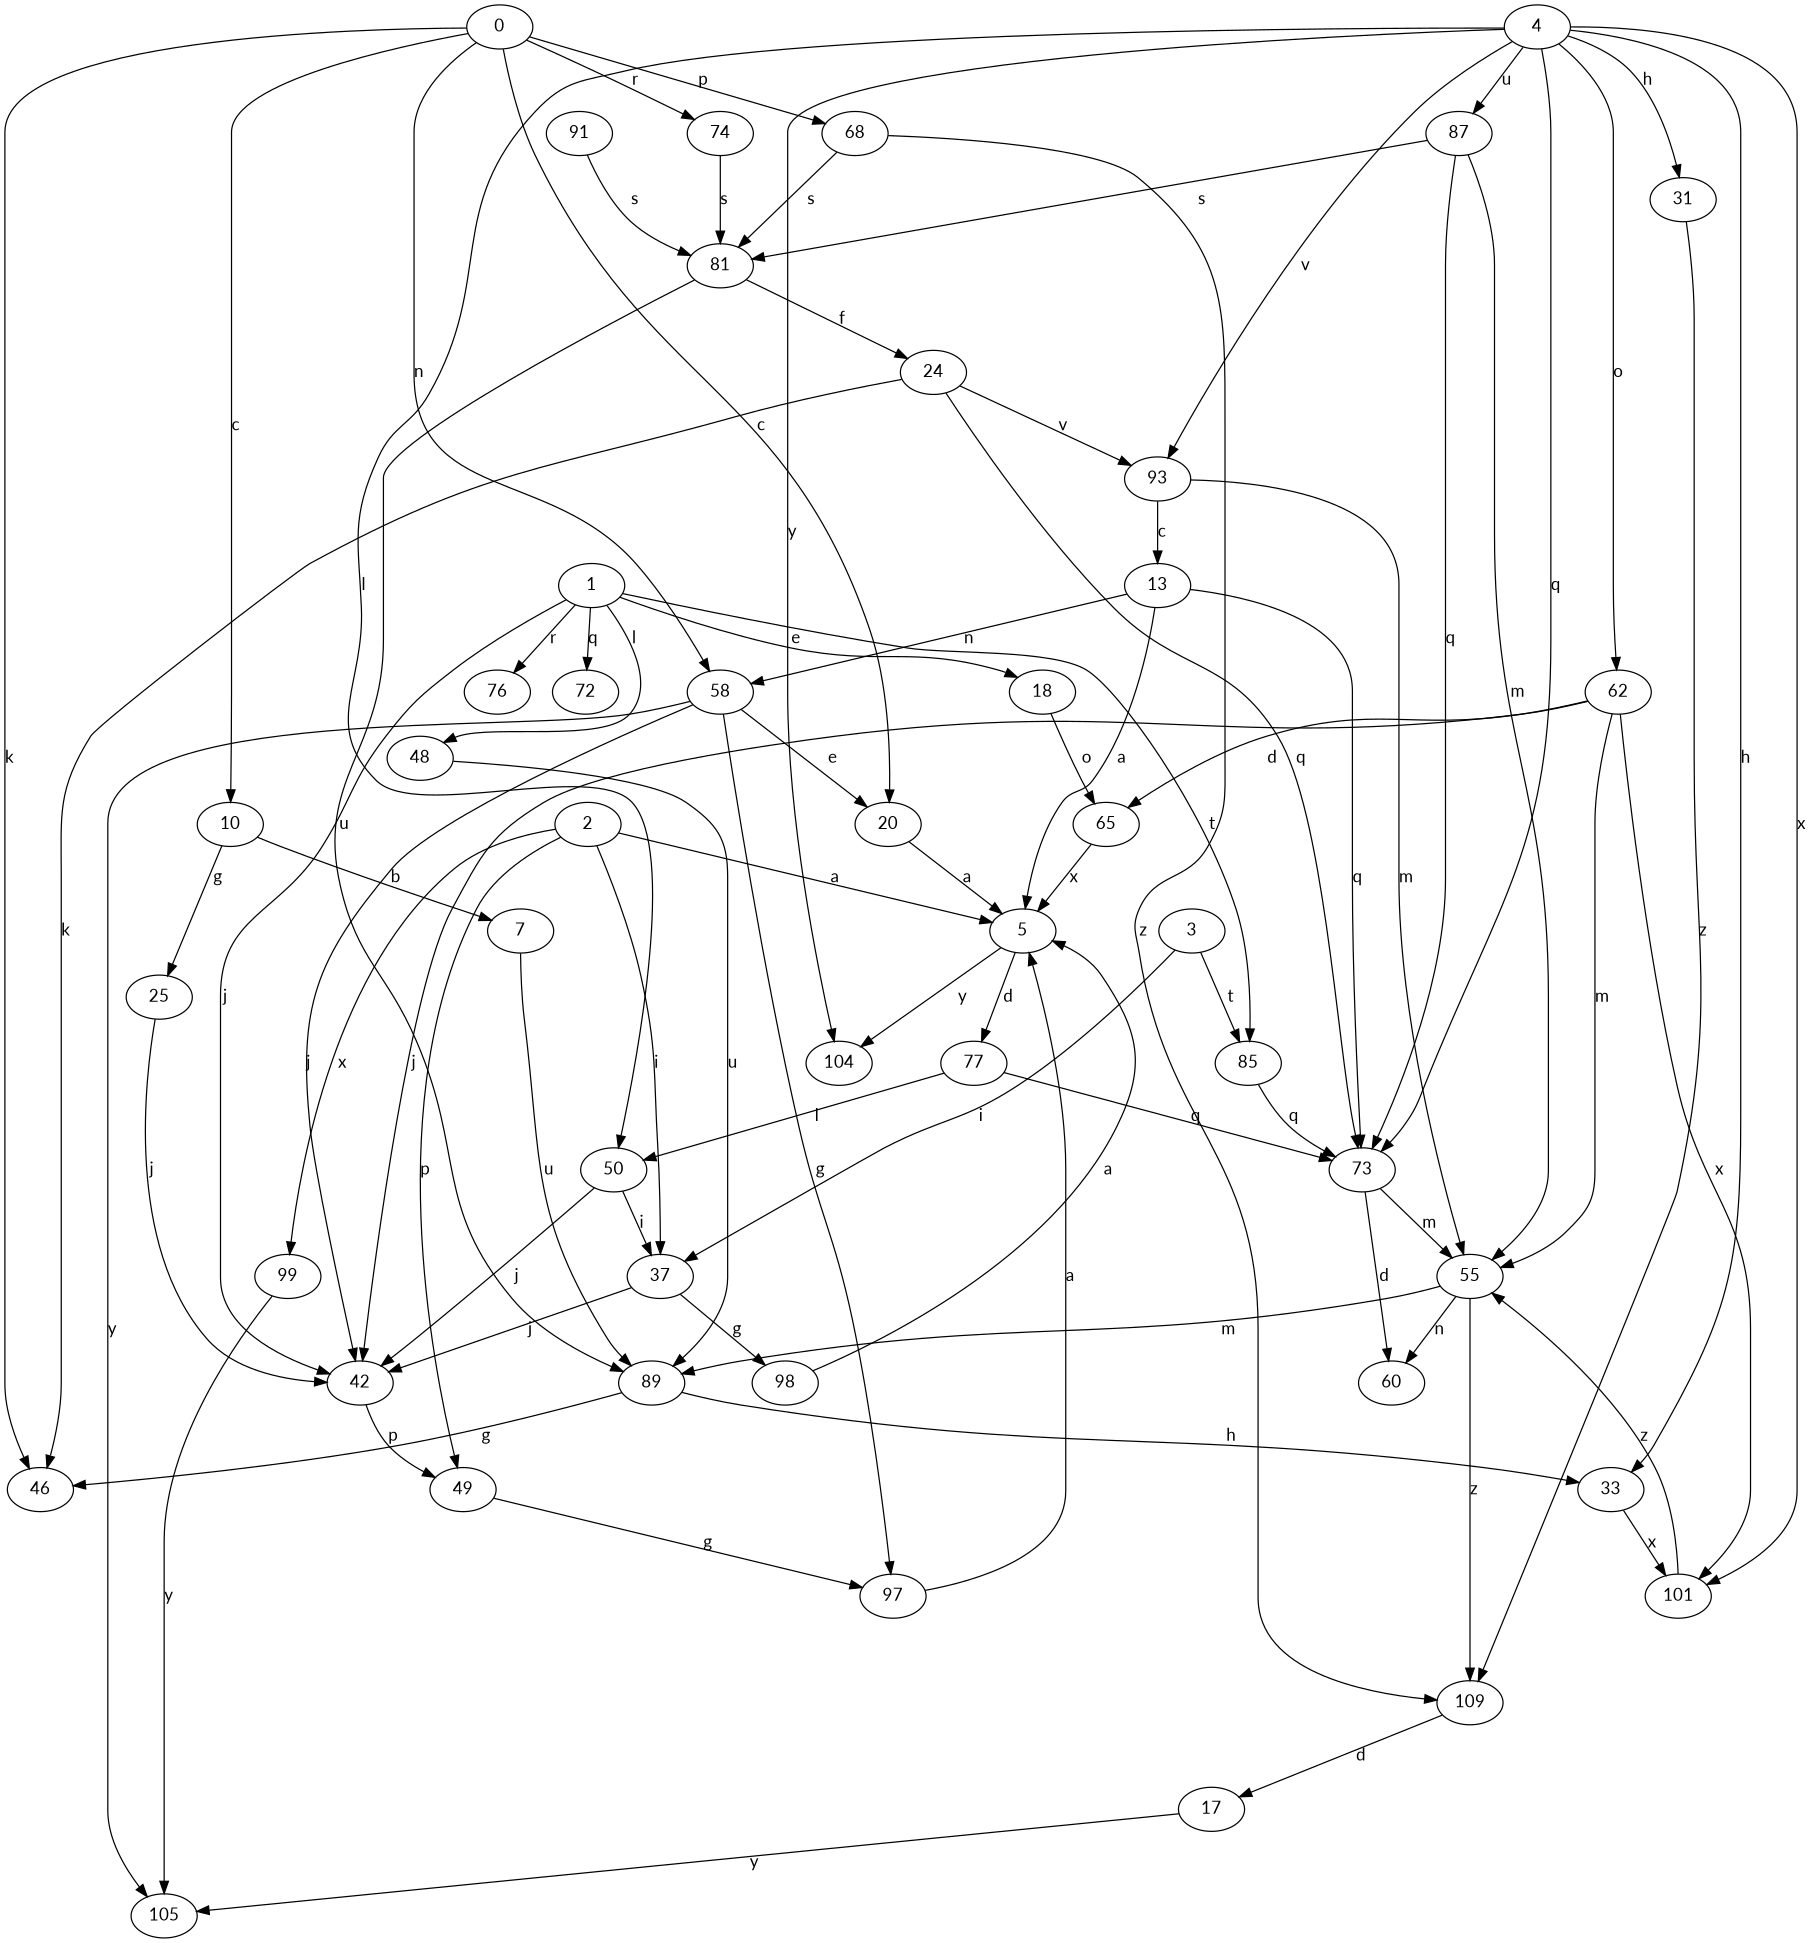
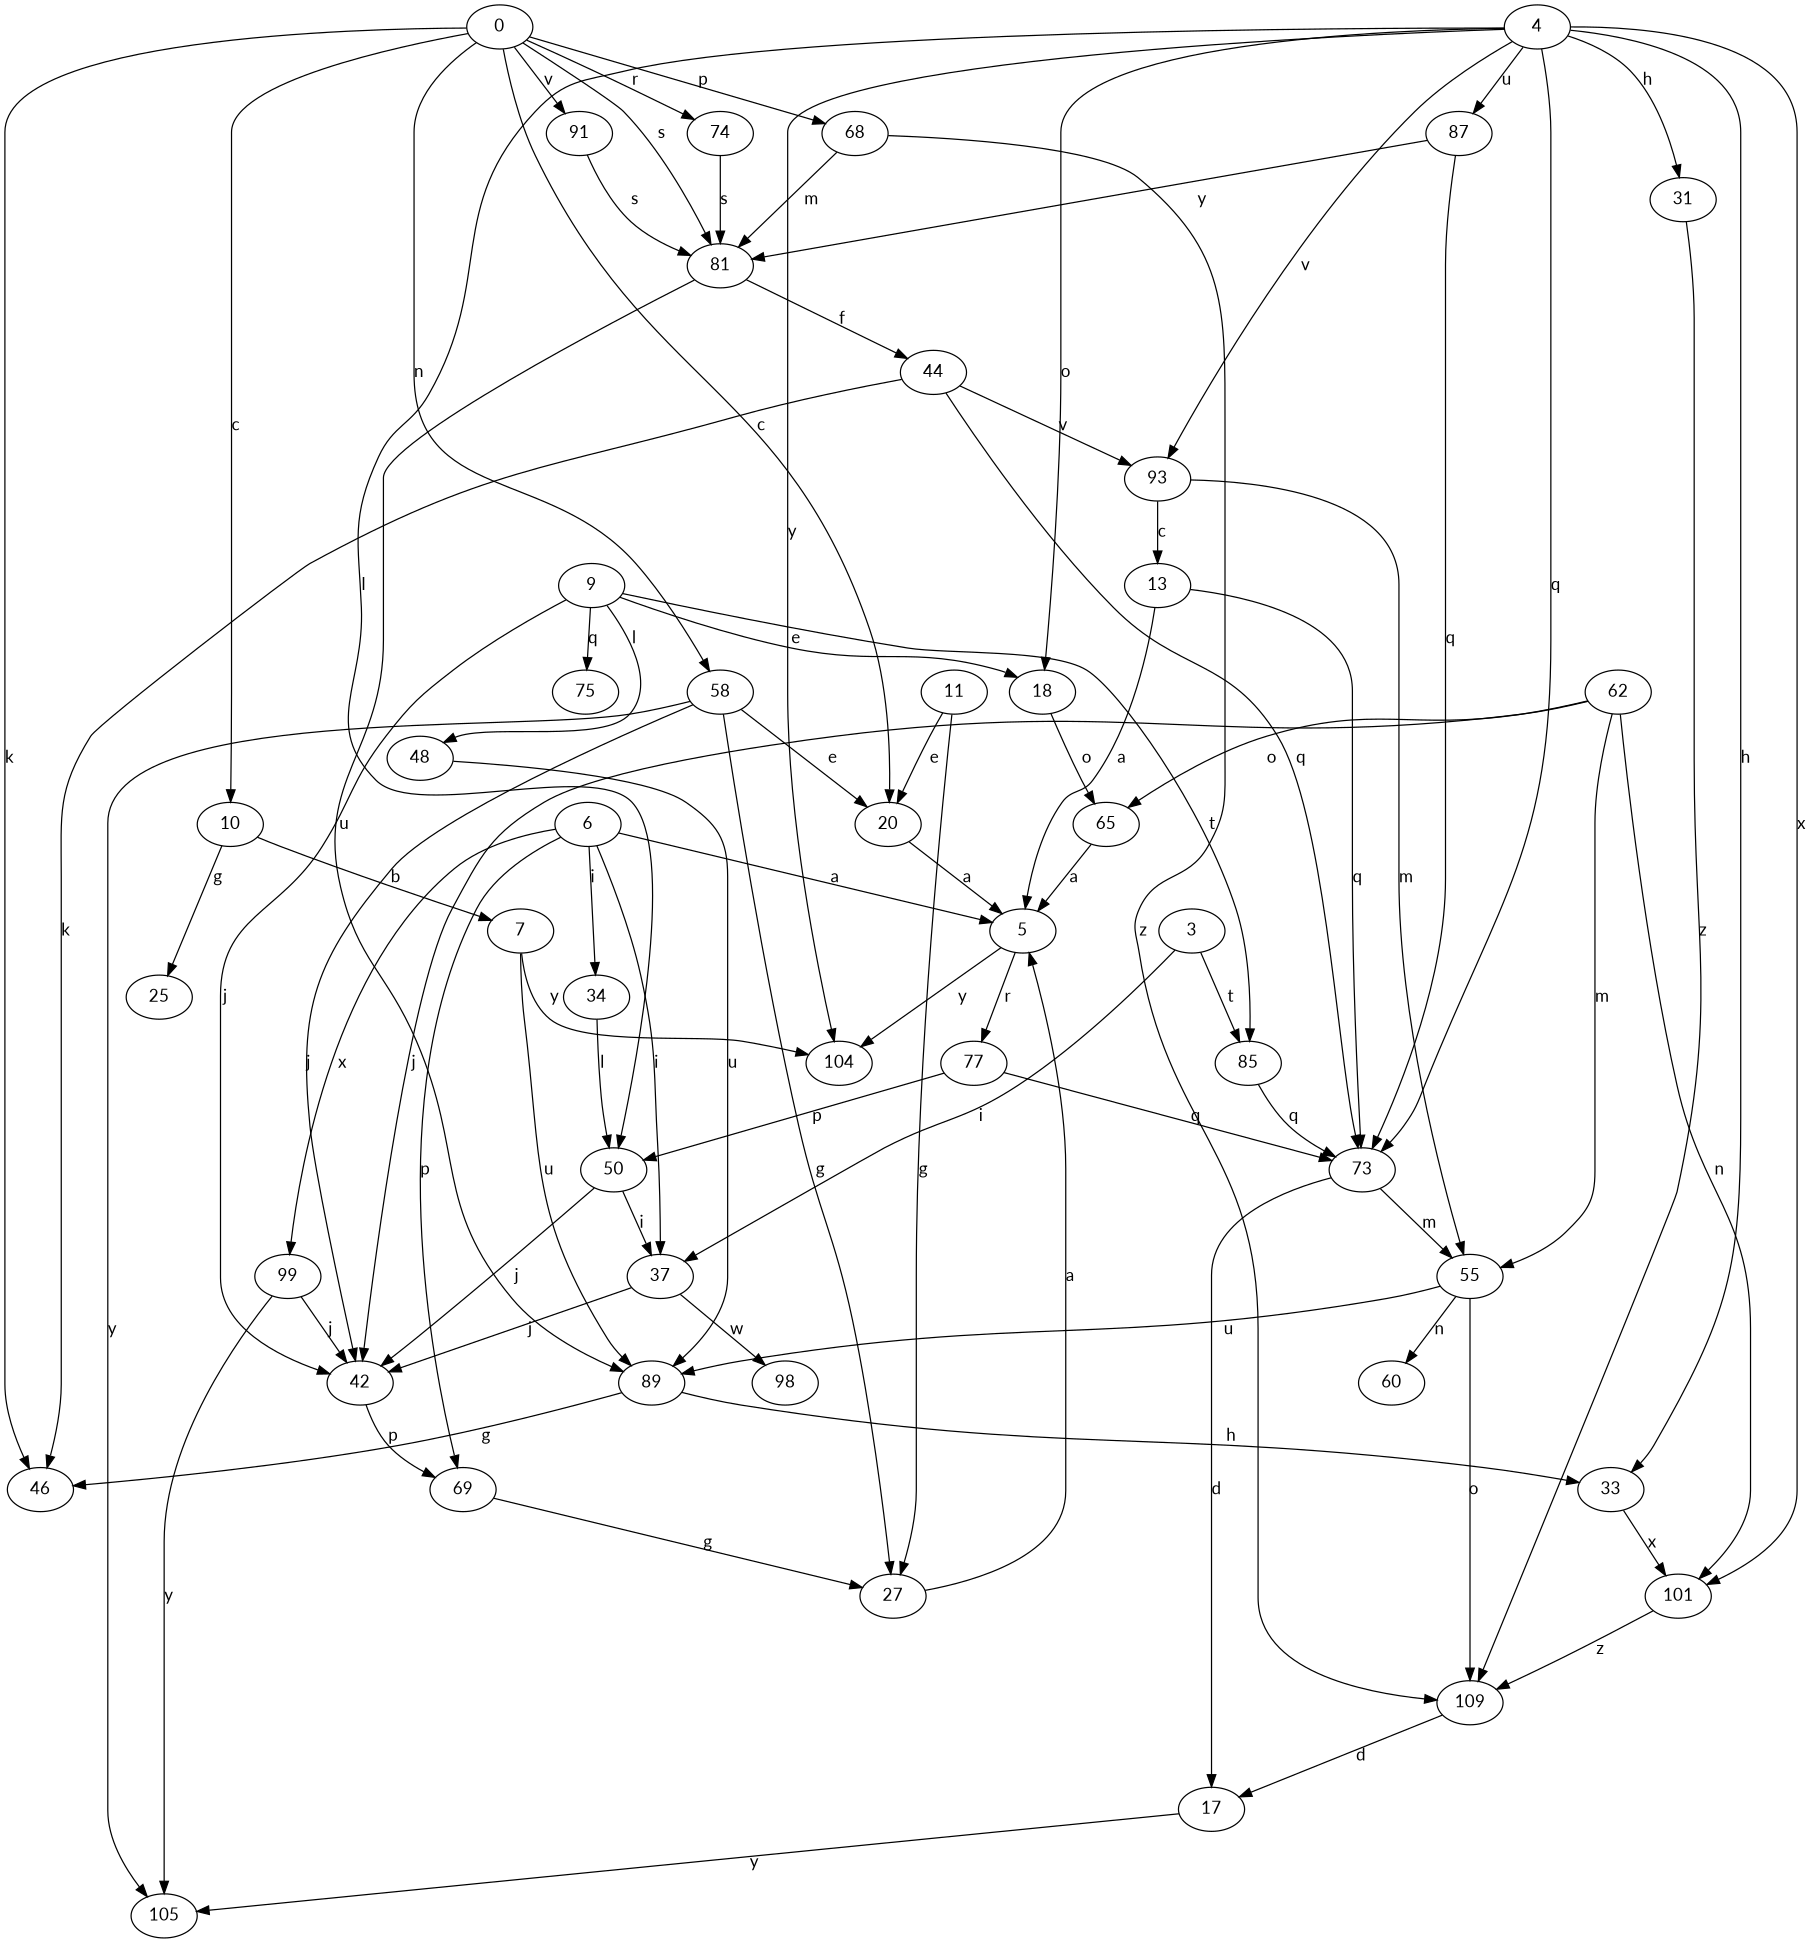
none -> (536, 75)
none -> (632, 121)
(812, 200) -> (812, 200)
(1202, 200) -> (1202, 200)
(1613, 341) -> (1061, 133)
(933, 372) -> (933, 372)
(592, 586) -> (592, 586)
(945, 637) -> none
(1506, 682) -> none
(497, 692) -> none
(586, 692) -> (586, 692)
none -> (954, 692)
(1272, 758) -> (1272, 758)
(588, 824) -> (588, 824)
(1074, 878) -> (1074, 878)
none -> (597, 997)
(1008, 997) -> (1008, 997)
none -> (627, 1037)
(817, 1117) -> (817, 1117)
(1719, 1170) -> (1719, 1170)
(1053, 1214) -> none
(159, 1243) -> (320, 1324)
(1376, 1270) -> (1212, 1426)
(737, 1330) -> (737, 1330)
(1229, 1330) -> (1229, 1330)
(1623, 1418) -> (1581, 1648)
(463, 1490) -> (463, 1490)
(1474, 1490) -> (1474, 1490)
(893, 1596) -> (893, 1596)
